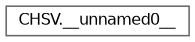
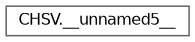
(98, 21) -> (98, 21)
